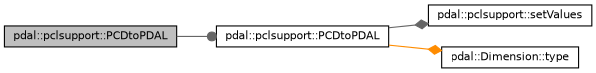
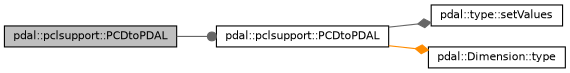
(510, 15) -> (497, 15)
